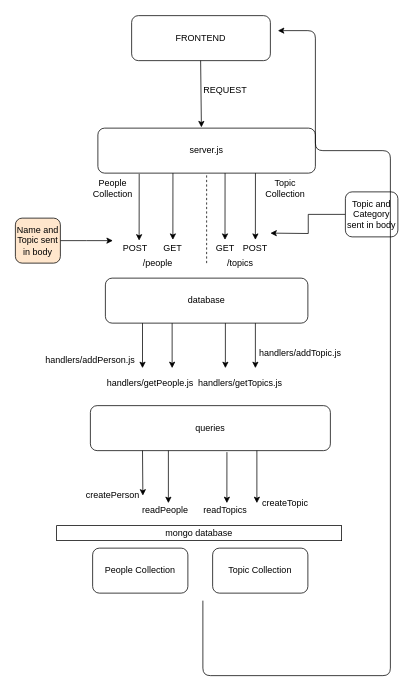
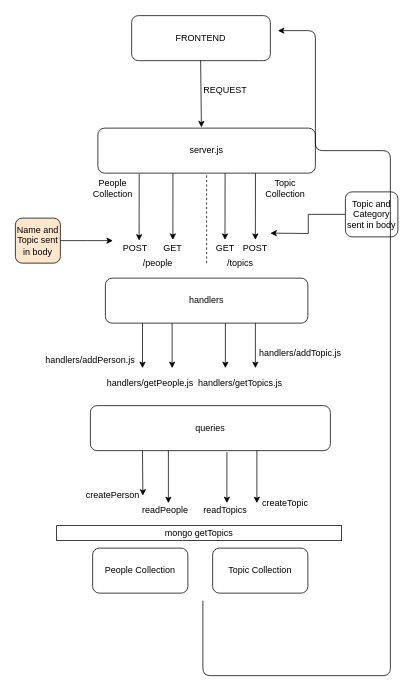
(207, 300) -> (207, 300)
(199, 533) -> (199, 533)
